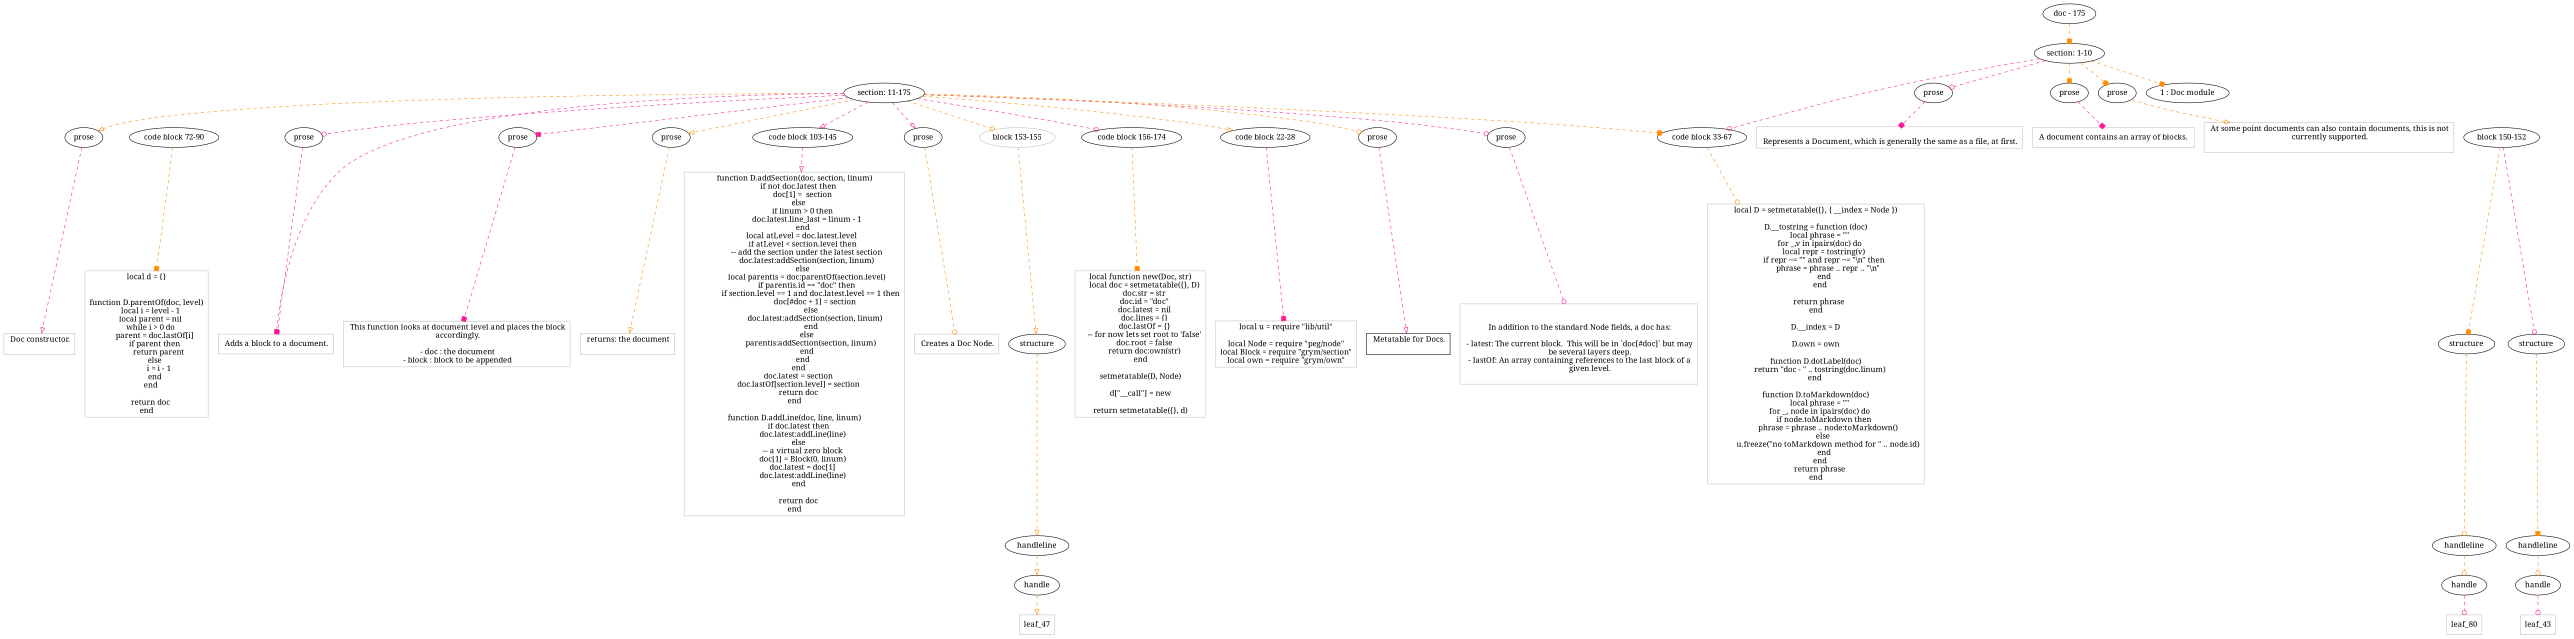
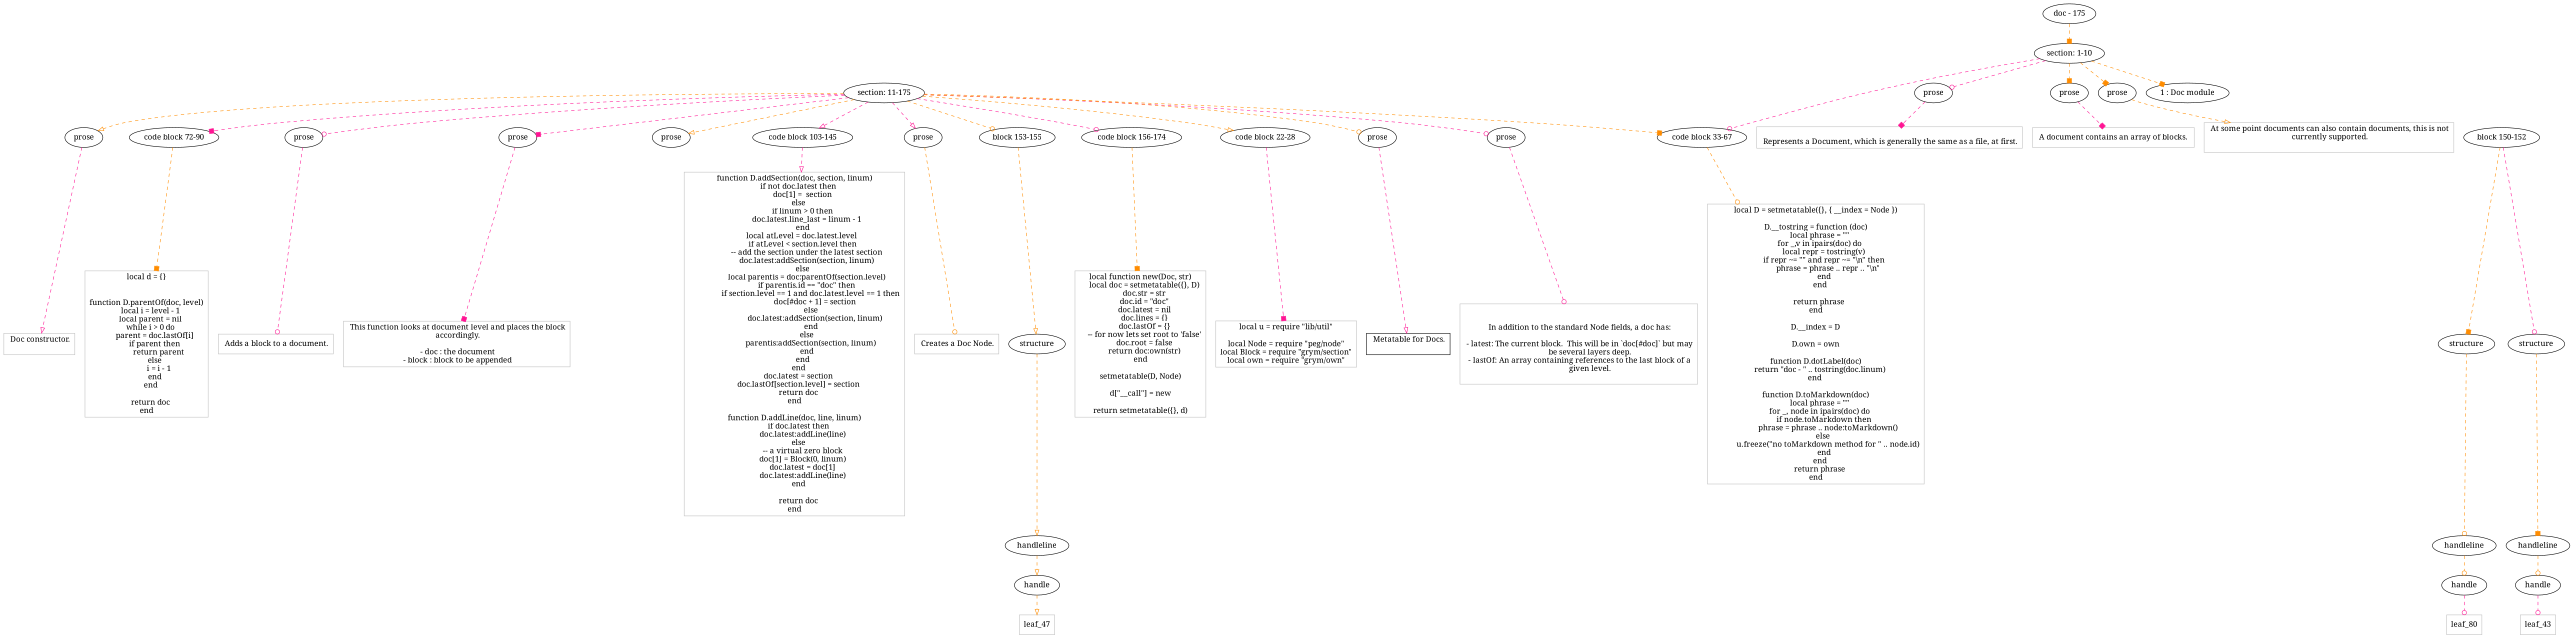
(467, 124) -> (529, 106)
(1017, 138) -> (1017, 138)
(627, 344) -> none
